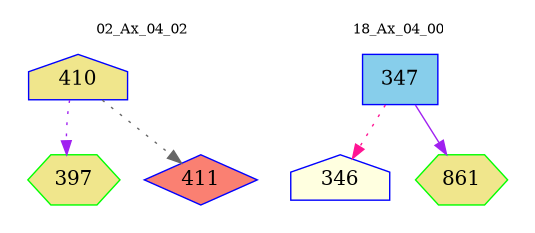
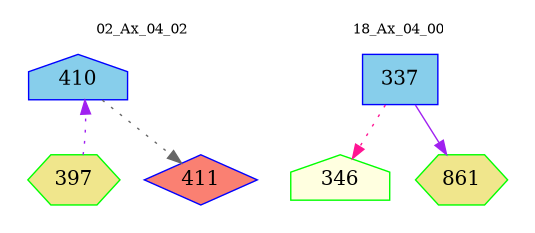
(78, 79) -> (78, 79)
(400, 79) -> (400, 79)
(67, 120) -> (85, 135)
(340, 180) -> (340, 180)
